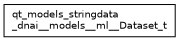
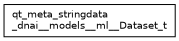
(90, 21) -> (90, 21)
